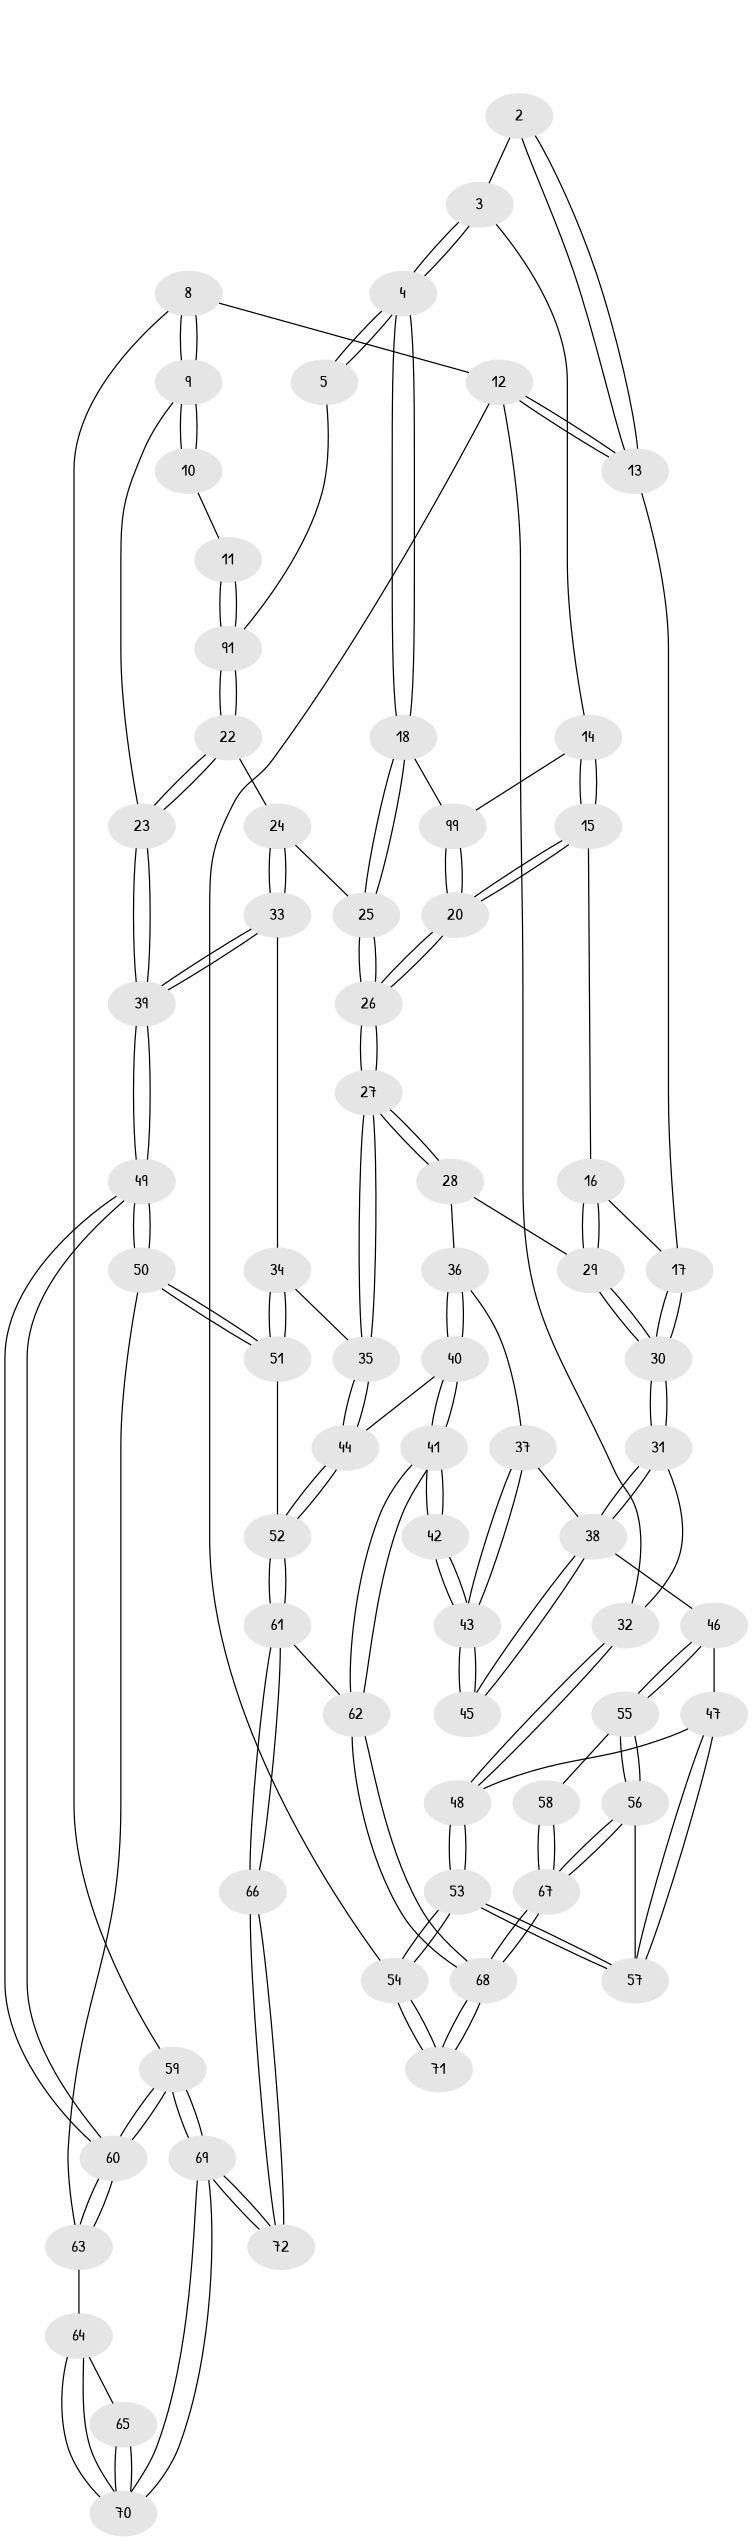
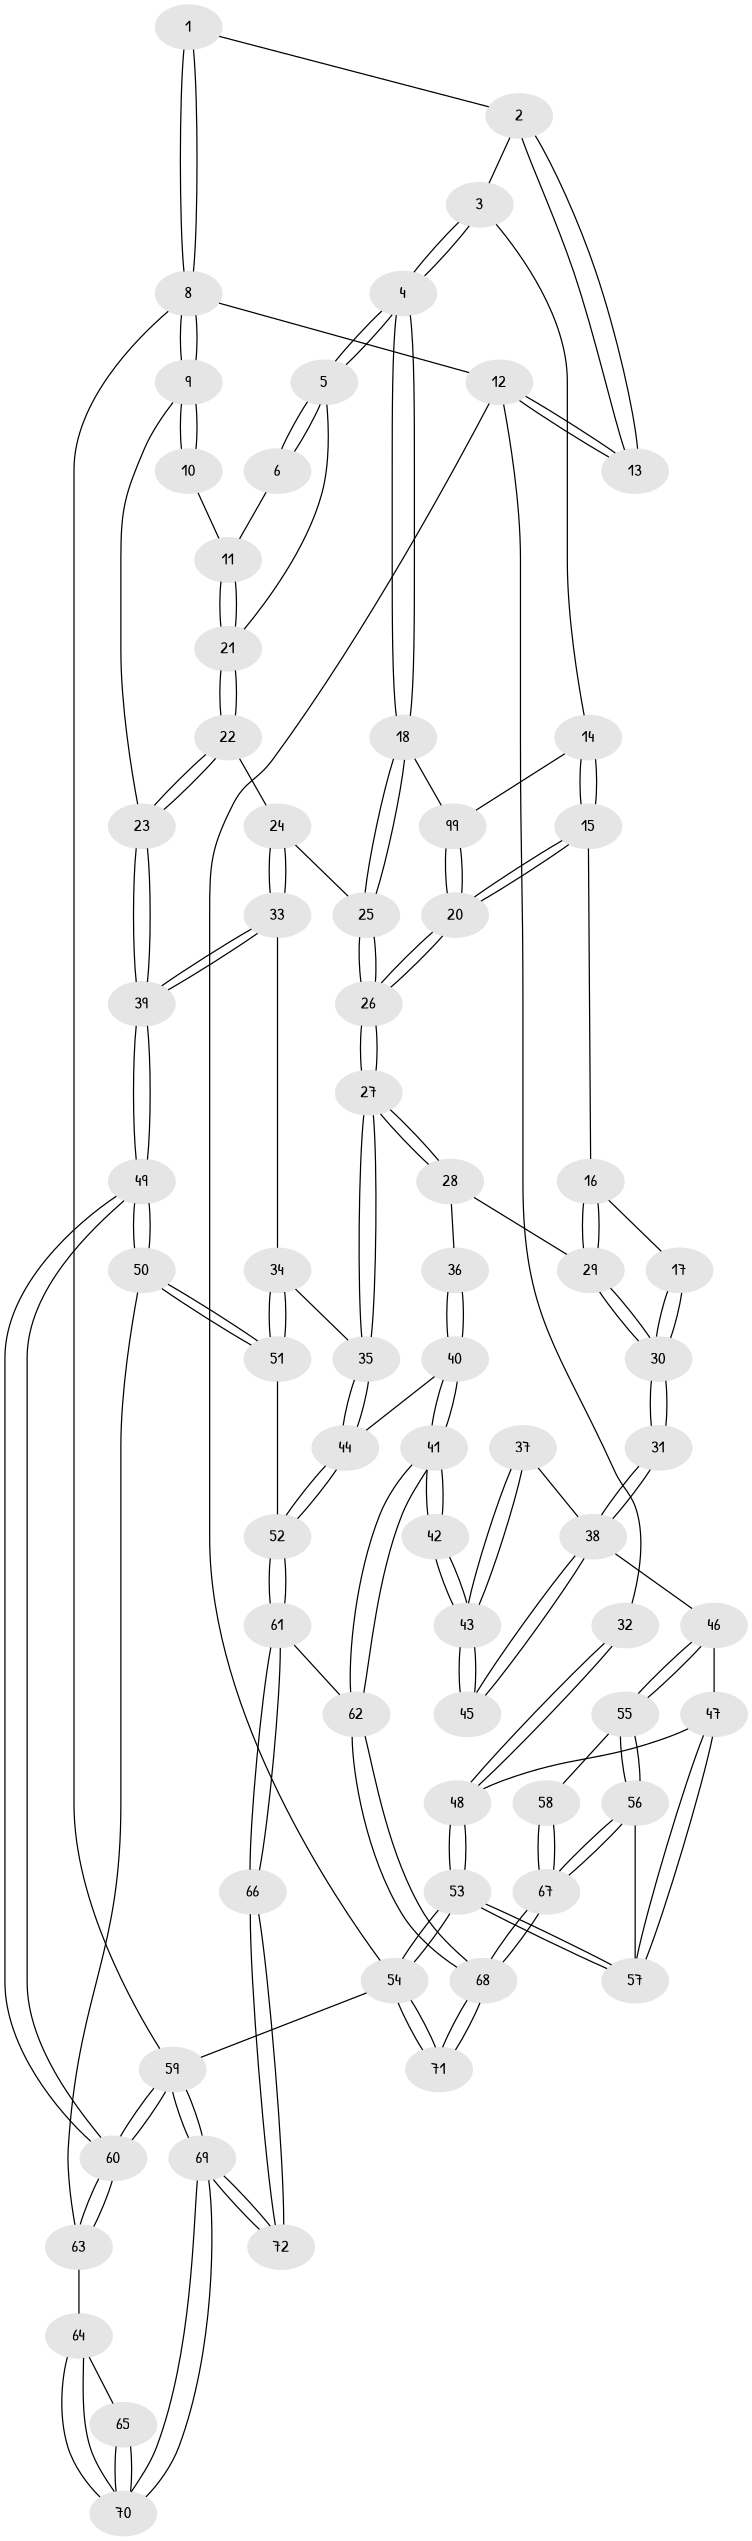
none -> (189, 27)
none -> (278, 471)
(228, 649) -> (228, 649)
(668, 869) -> none
(506, 1354) -> none
(682, 1543) -> none
none -> (284, 2025)
